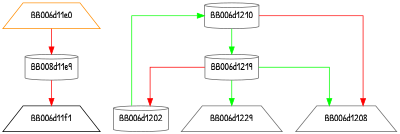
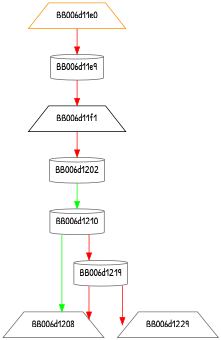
(352, 16) -> (62, 270)
(232, 38) -> (89, 244)
(52, 67) -> (77, 67)
(162, 67) -> (77, 141)
(310, 67) -> (89, 299)
(232, 89) -> (122, 302)
